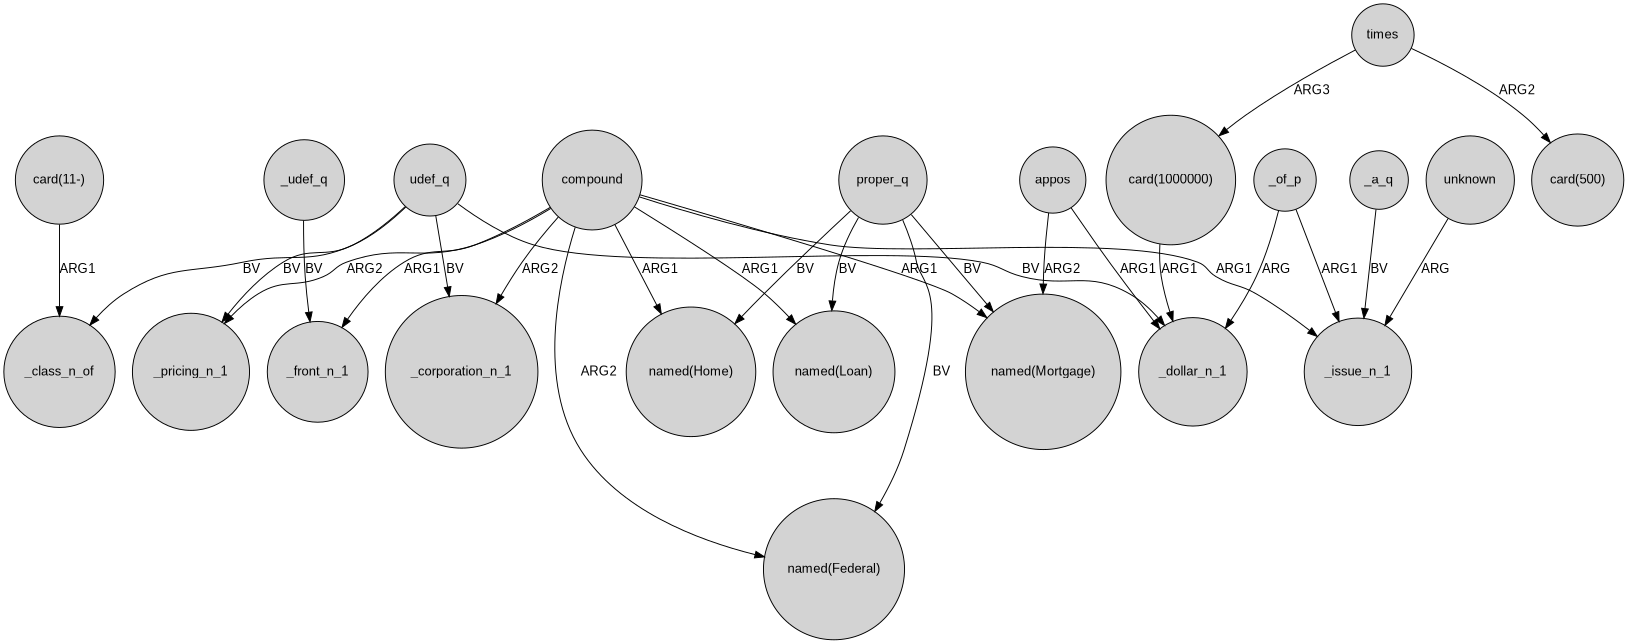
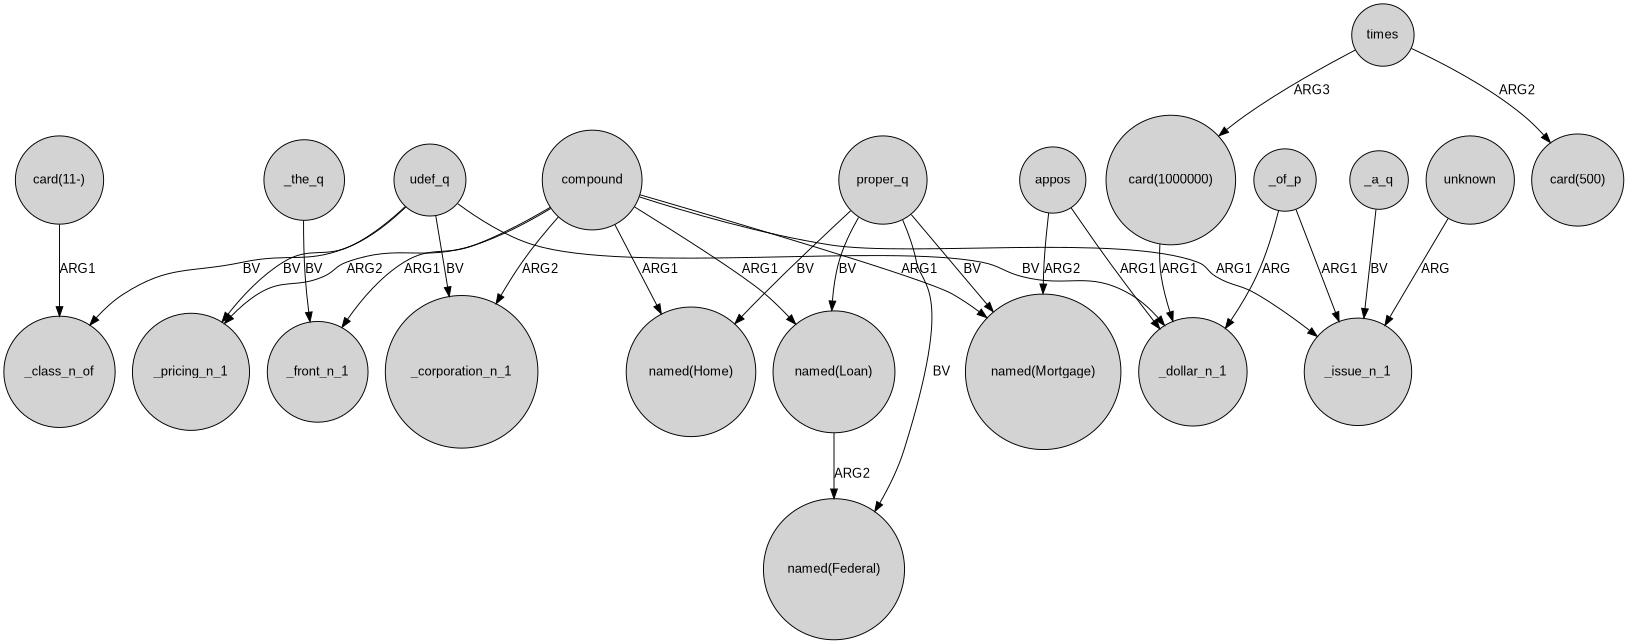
(304, 180) -> (304, 180)
(576, 440) -> (834, 461)
